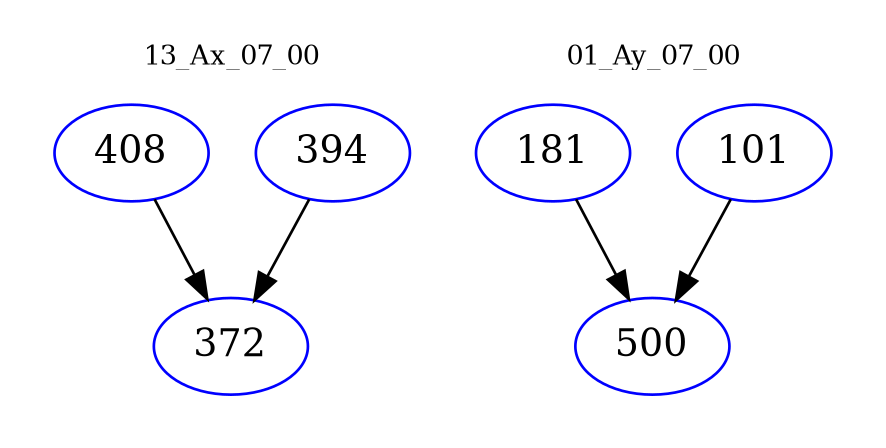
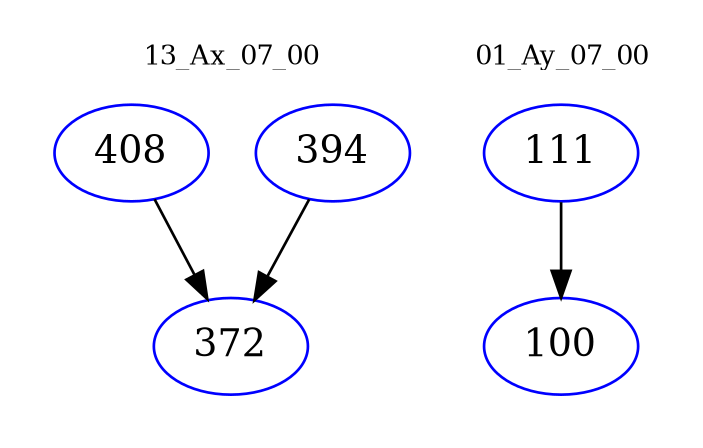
(553, 153) -> (561, 153)
(754, 153) -> none
(652, 346) -> (561, 346)
